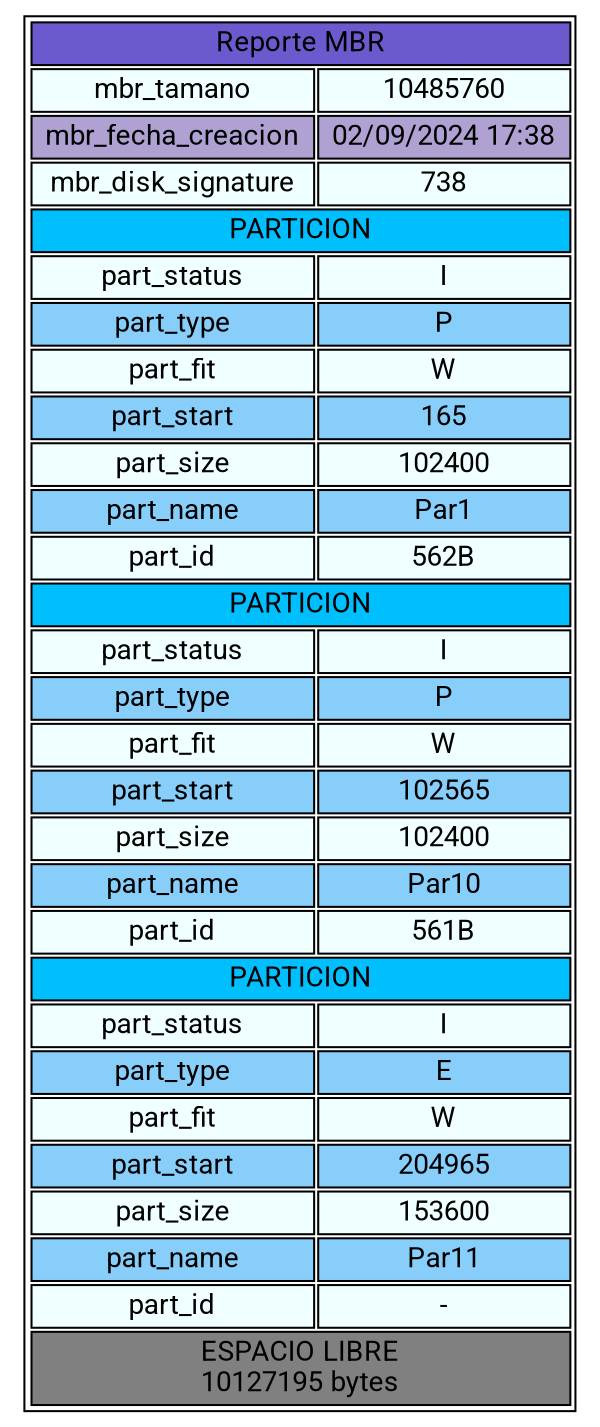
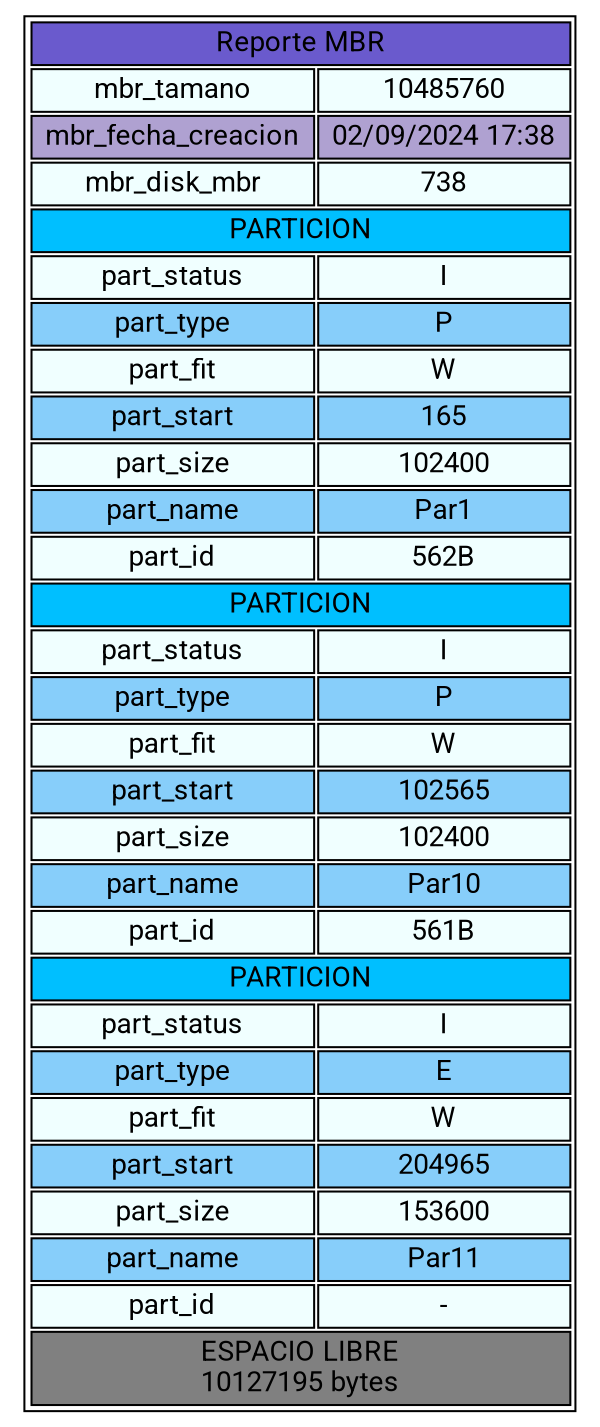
(173, 183) -> (173, 183)
